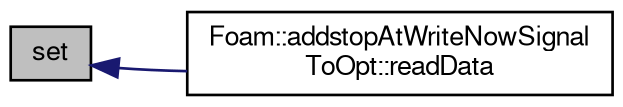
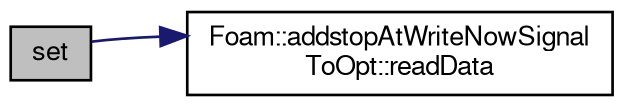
(153, 70) -> (126, 38)
